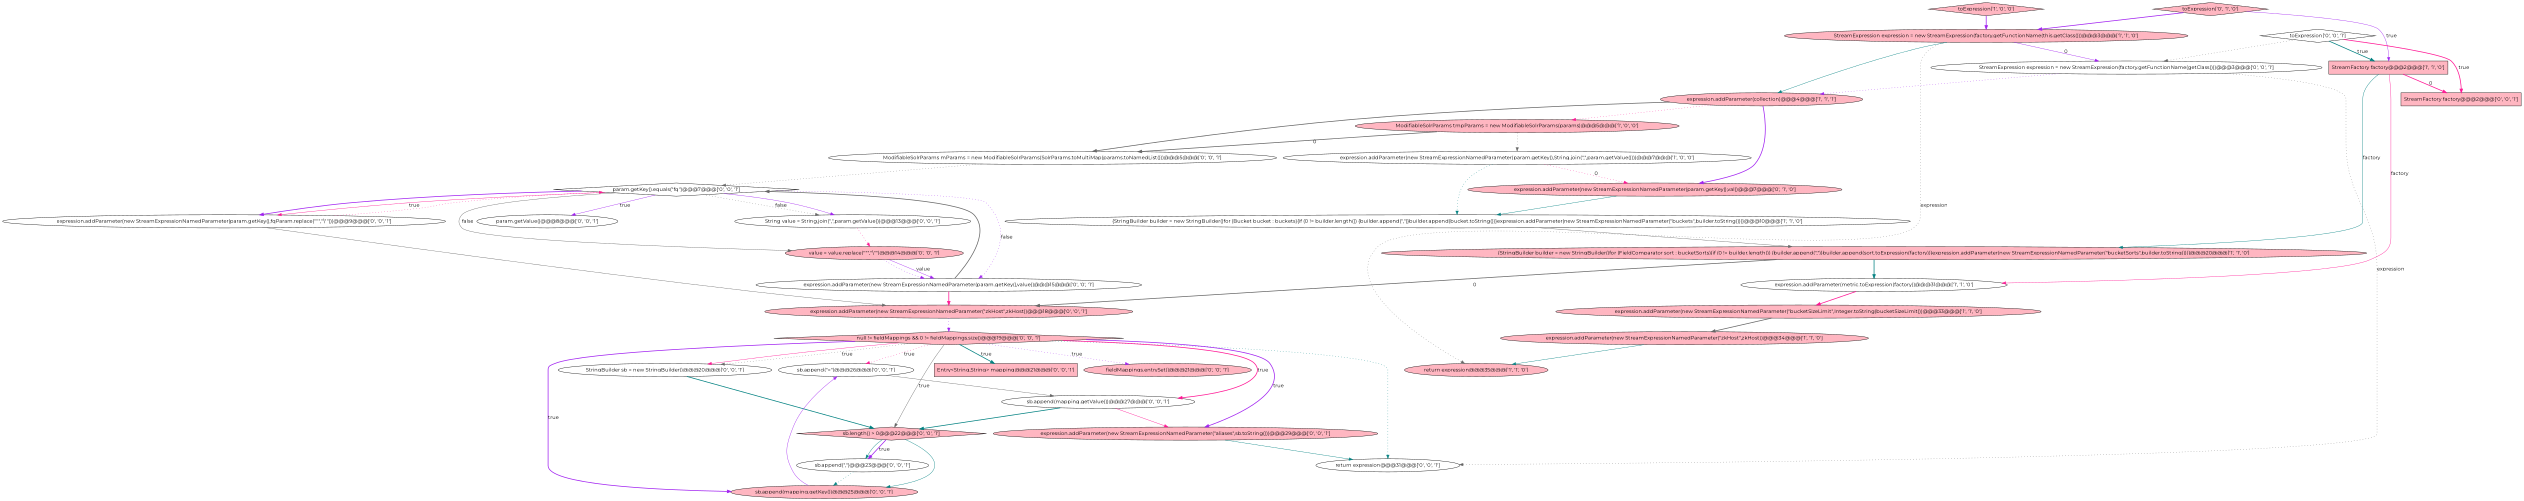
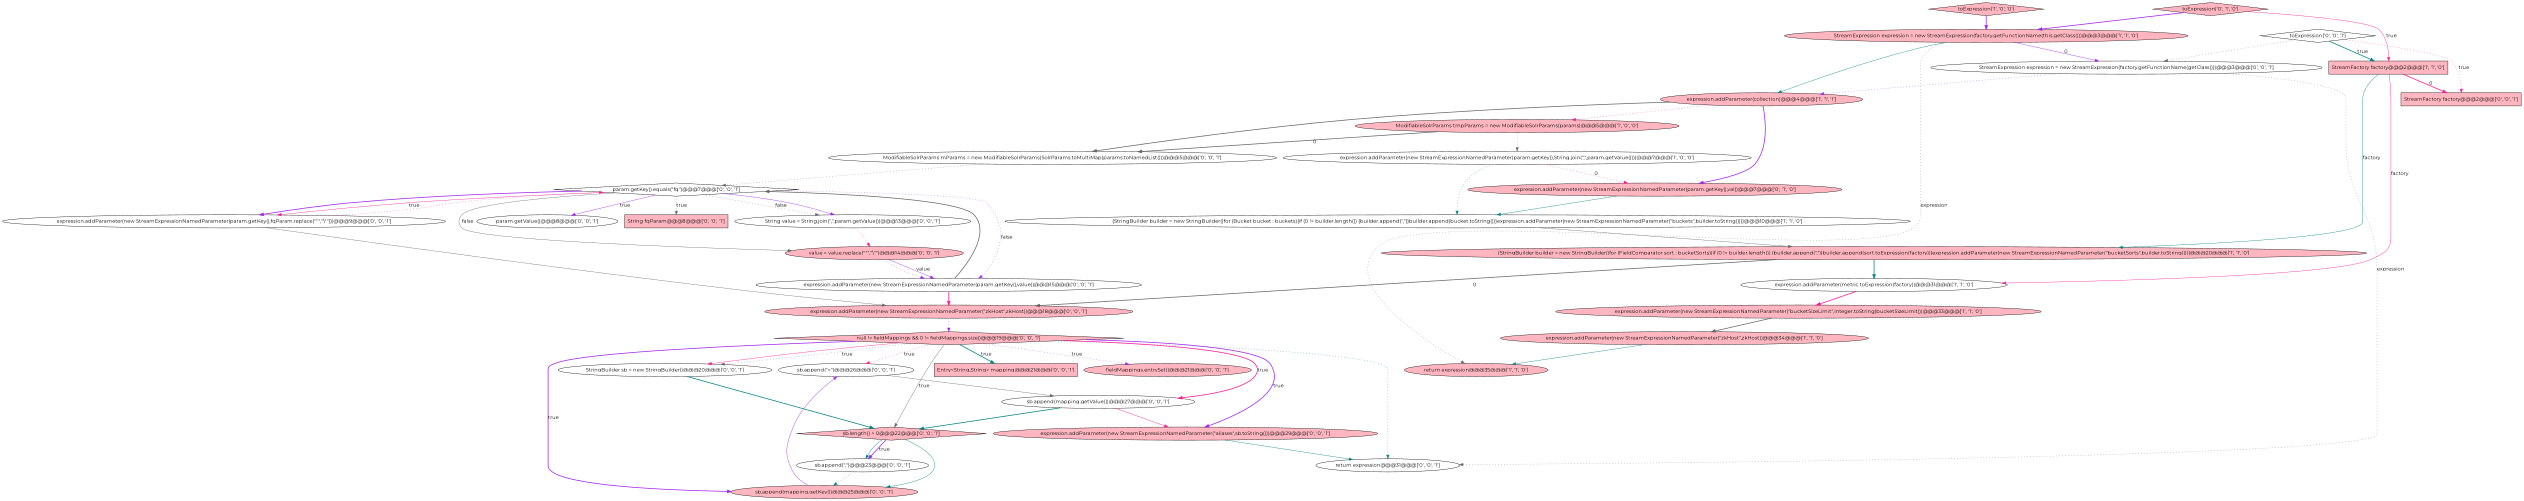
(2328, 19) -> (2328, 19)
(2413, 50) -> (2413, 50)
none -> (676, 221)
